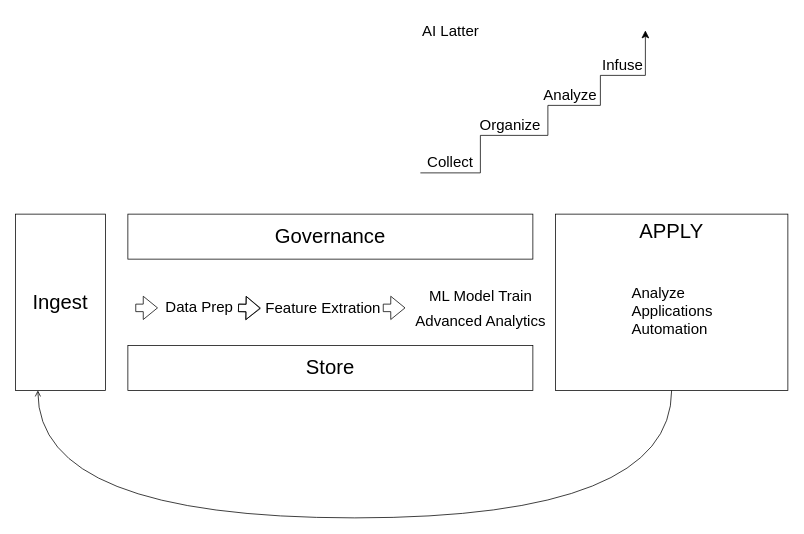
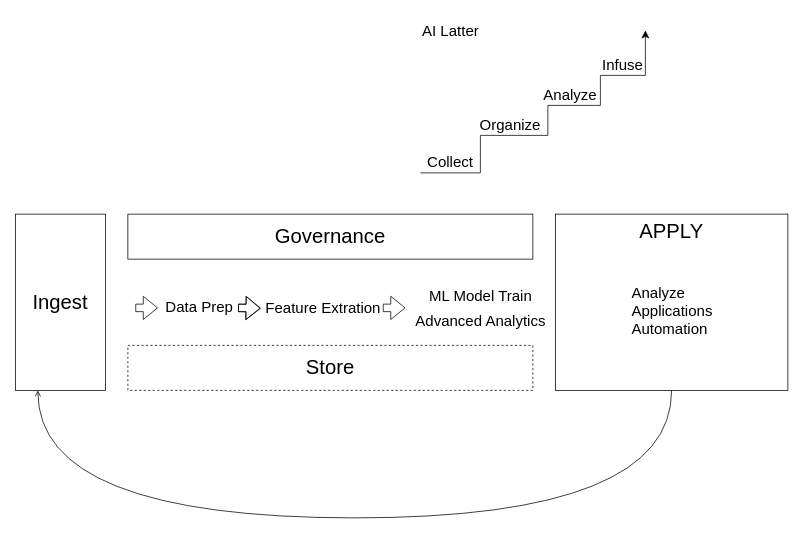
(330, 368) -> (330, 368)
